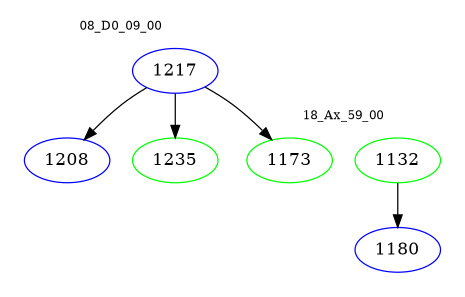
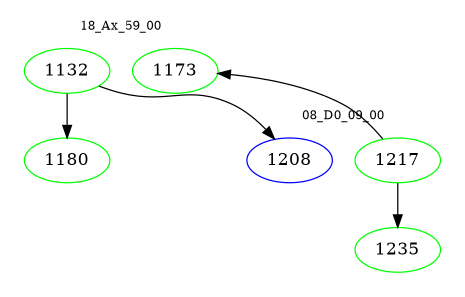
(175, 71) -> (398, 160)
(118, 107) -> (187, 95)
(398, 250) -> (67, 160)
